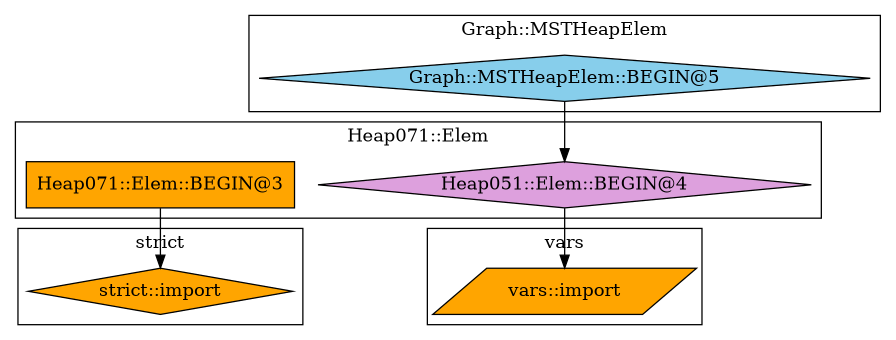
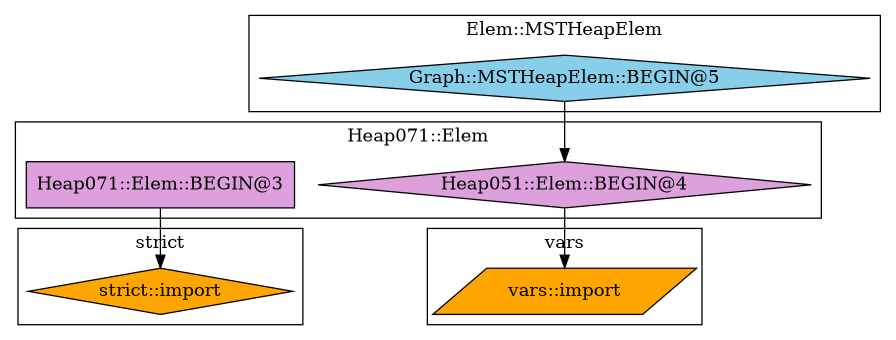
(565, 30) -> (565, 30)
(160, 185) -> (160, 185)
